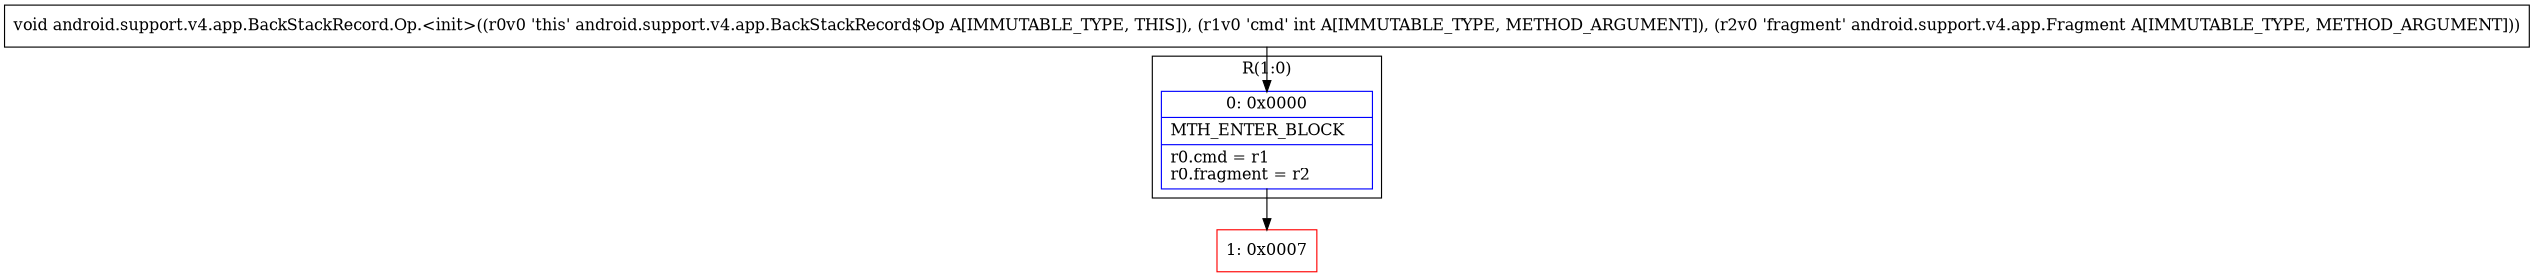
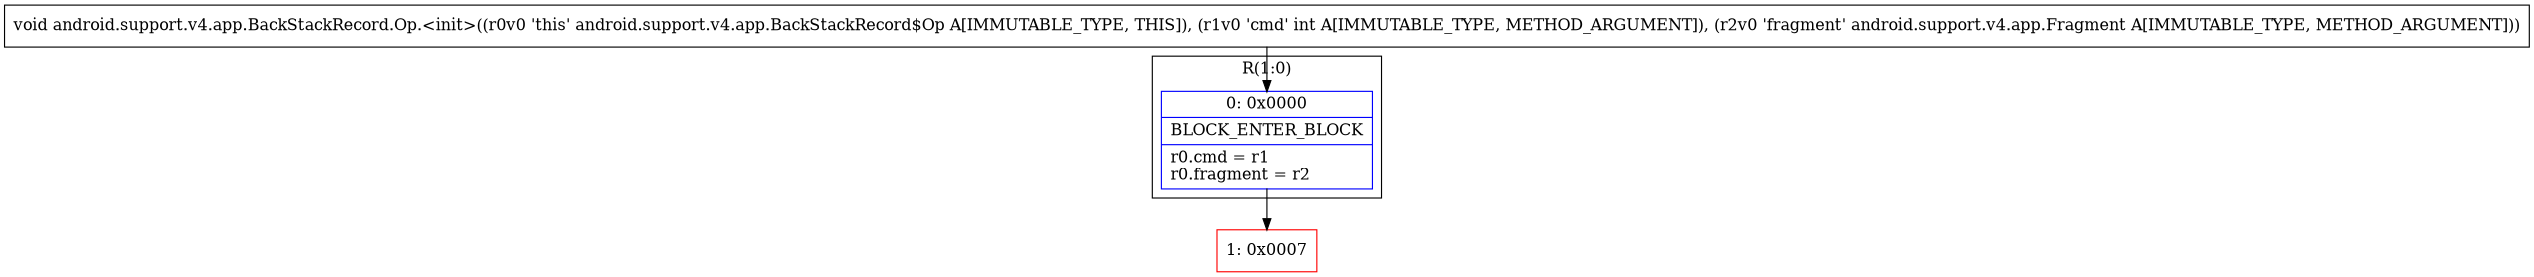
(1258, 130) -> (1267, 130)
